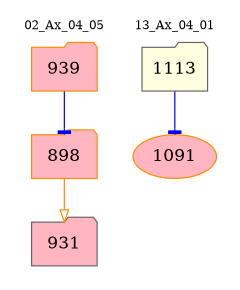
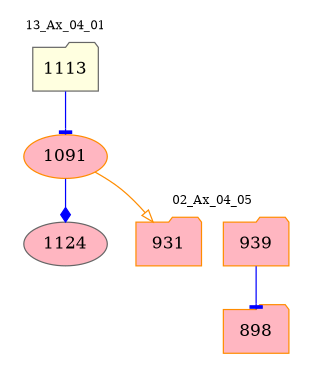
(64, 194) -> (109, 180)
(64, 244) -> (169, 244)
none -> (66, 244)
